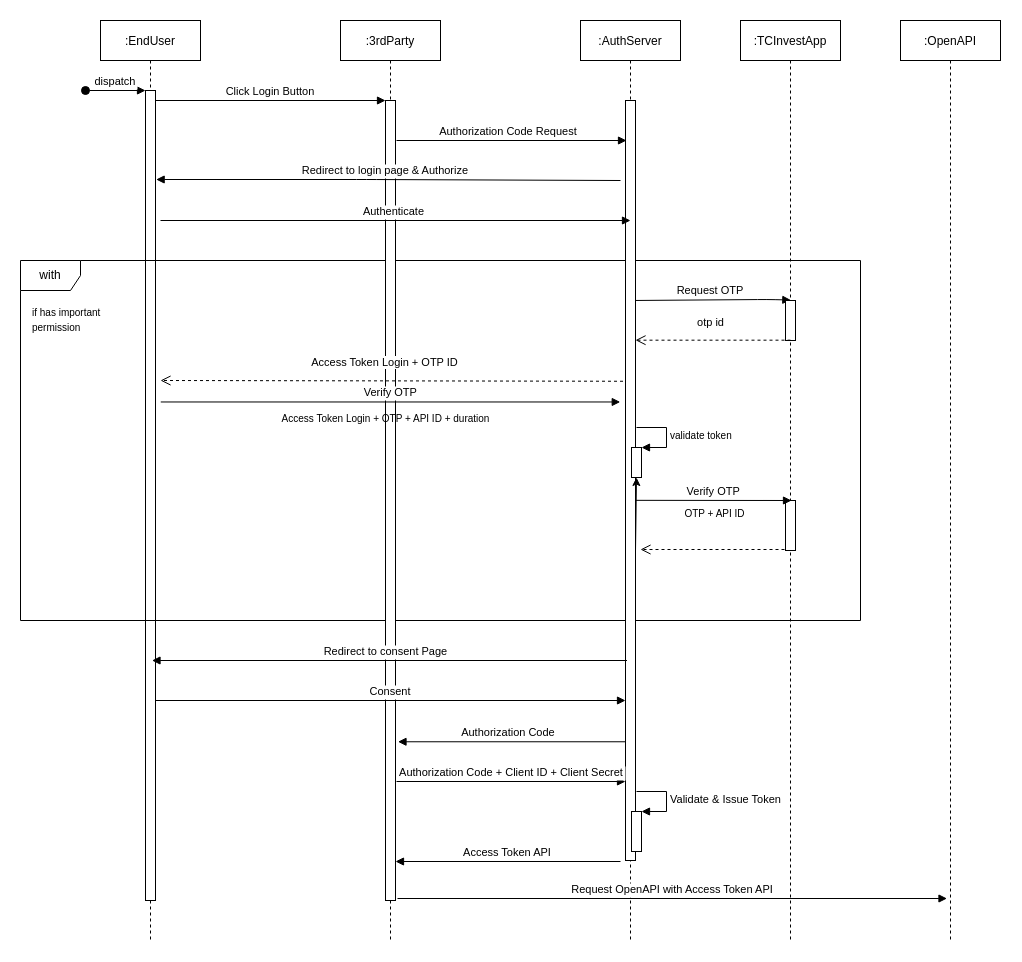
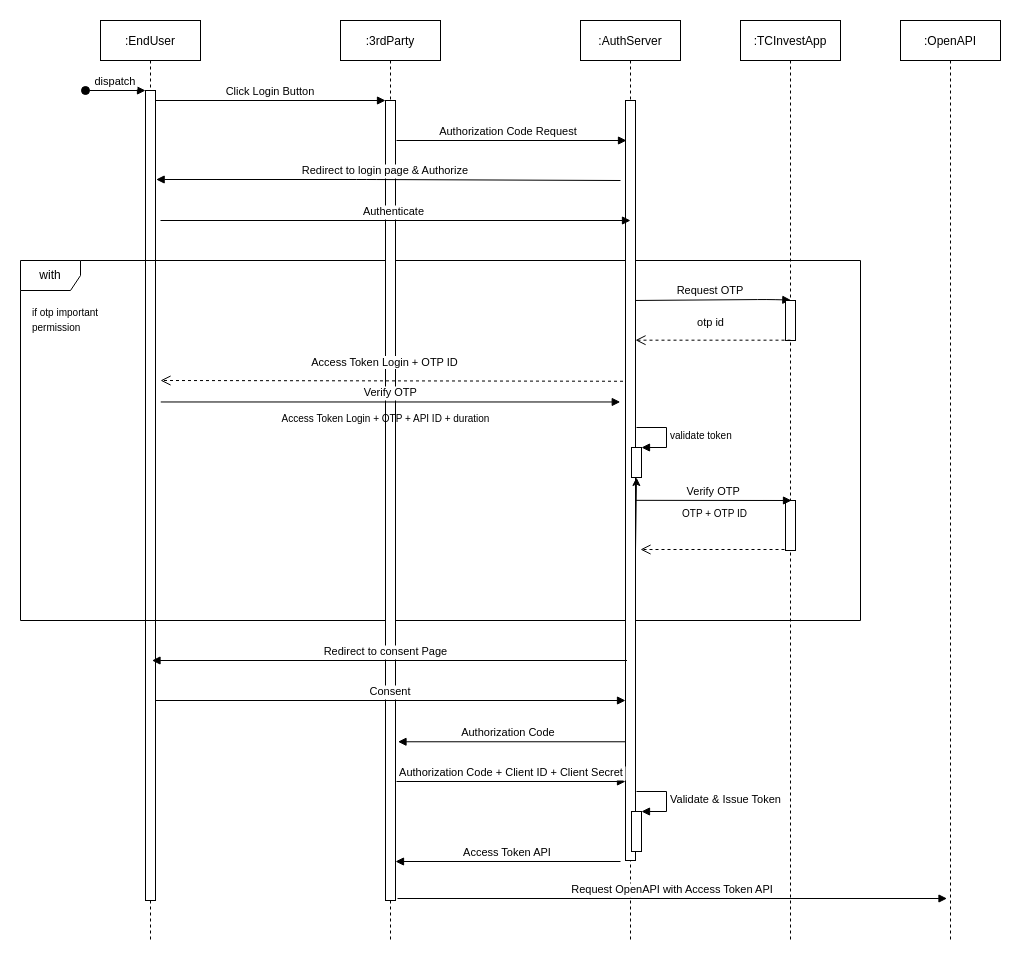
(80, 320) -> (80, 320)
(715, 514) -> (715, 514)
